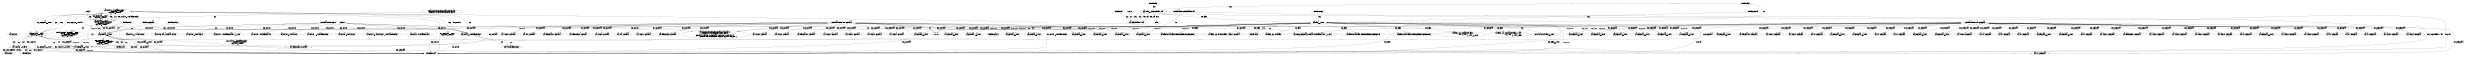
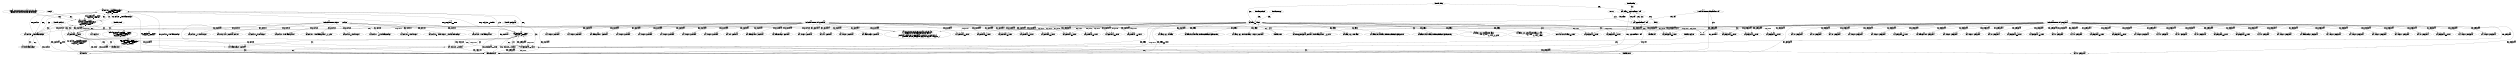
(842, 23) -> (815, 23)
(1060, 25) -> (1643, 28)
none -> (1166, 34)
(2448, 34) -> (1713, 34)
(512, 47) -> (28, 47)
(11, 50) -> (293, 50)
none -> (1277, 53)
